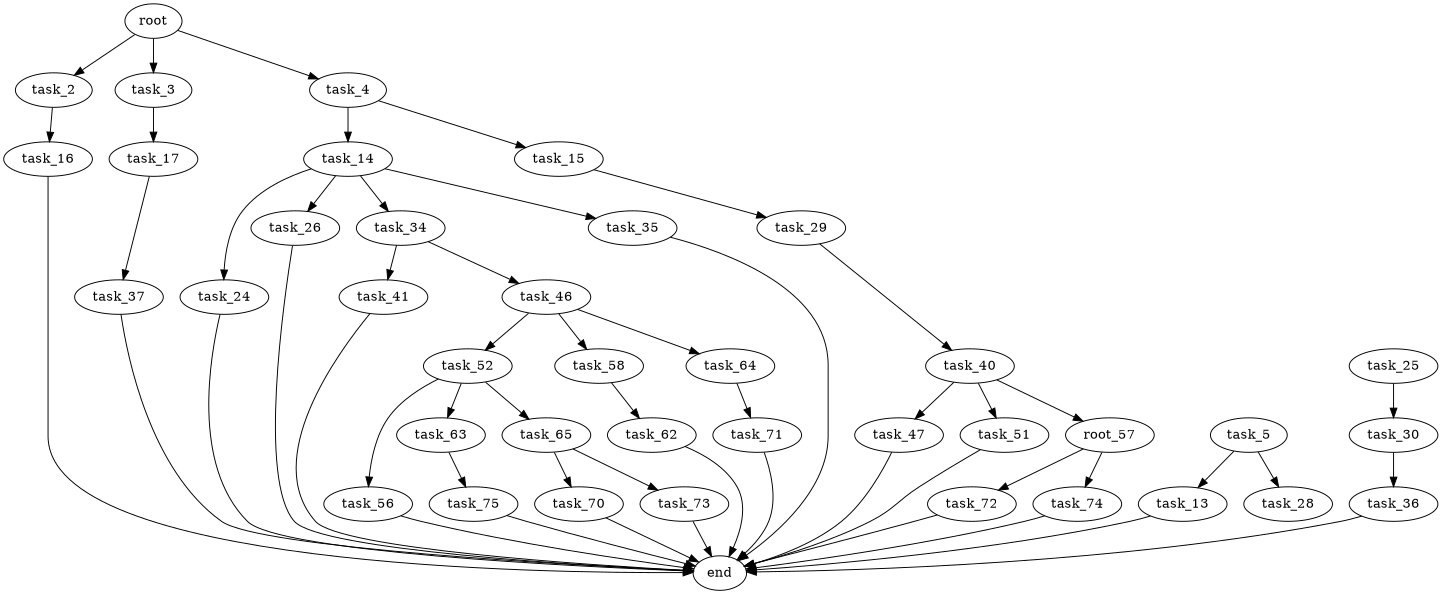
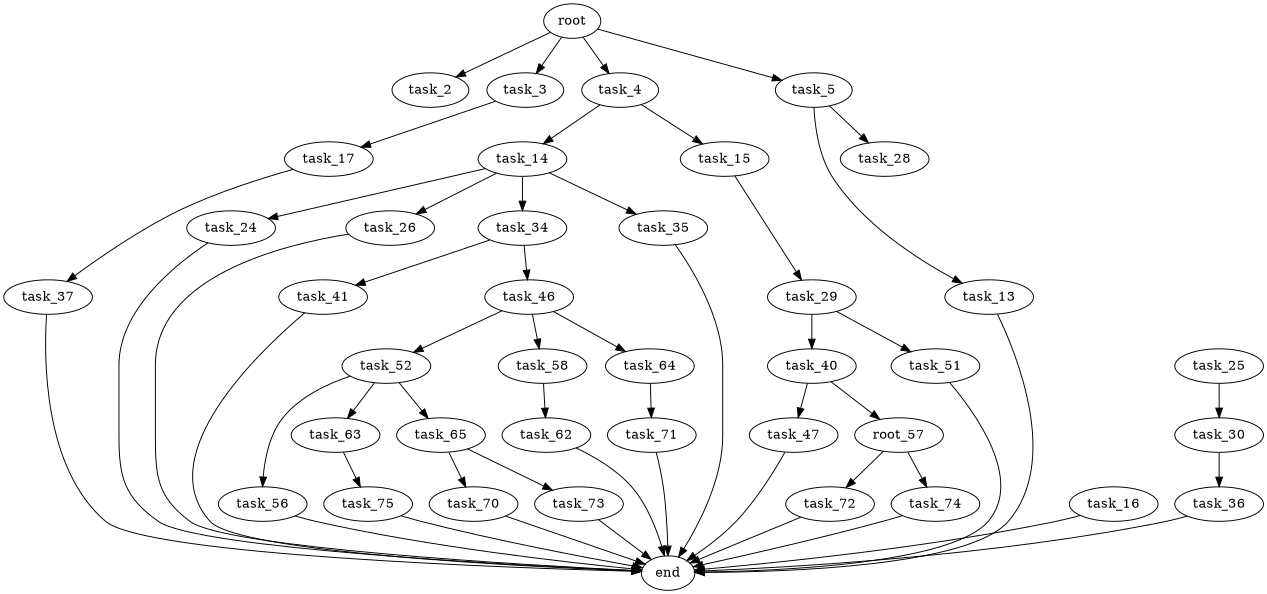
none -> (685, 53)
(51, 120) -> none
(985, 396) -> (869, 329)
